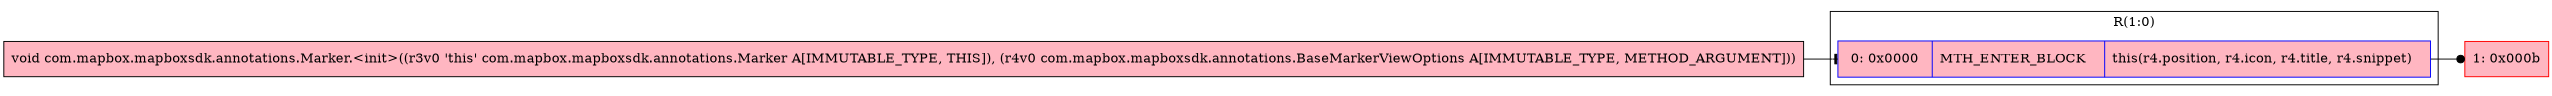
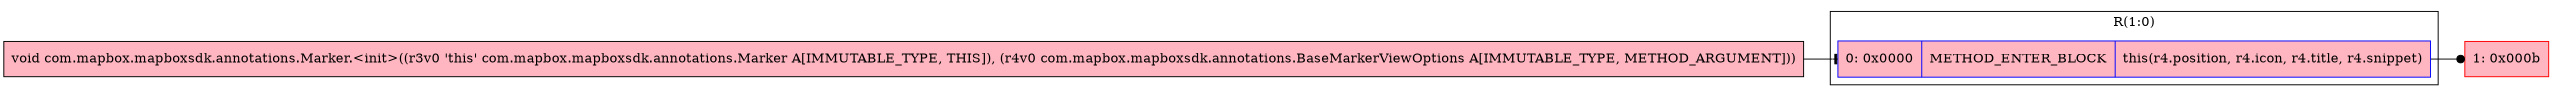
(2013, 59) -> (2018, 59)
